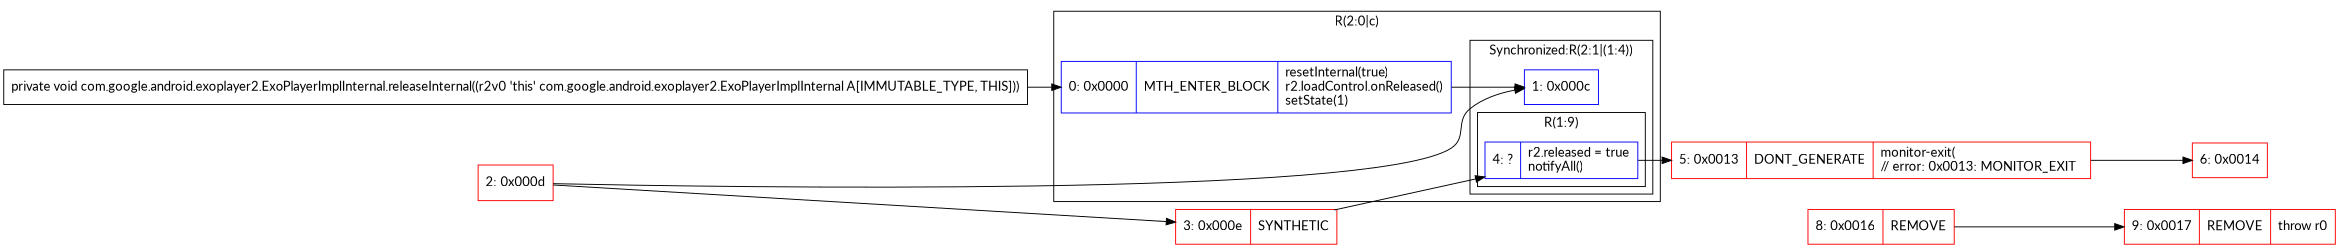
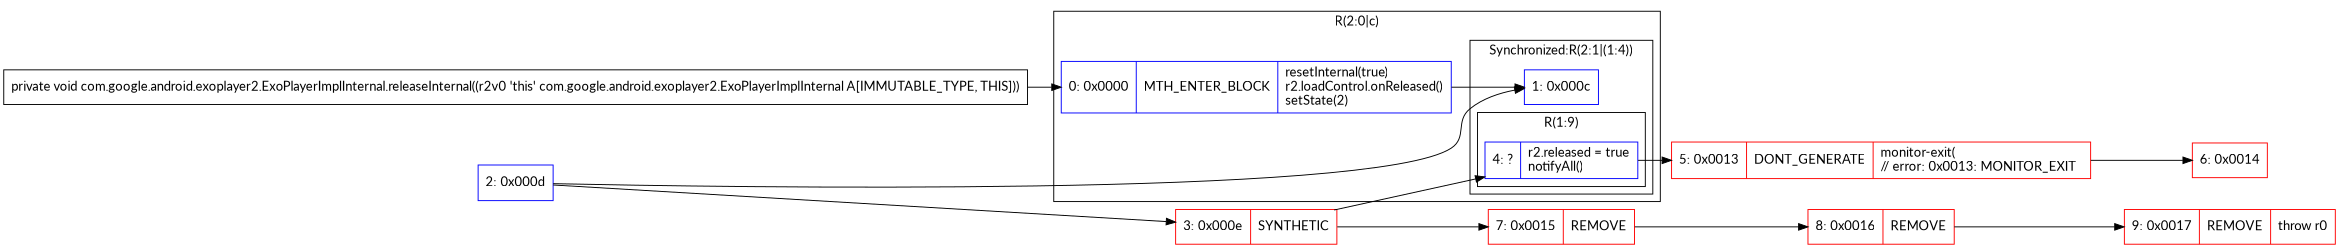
(1317, 101) -> (1317, 101)
(516, 183) -> (516, 183)
none -> (1561, 227)
